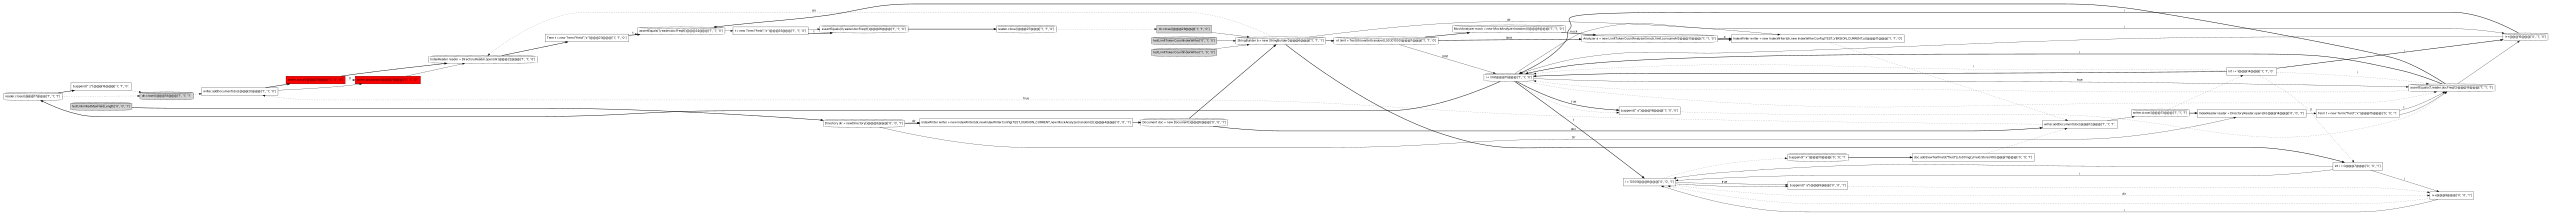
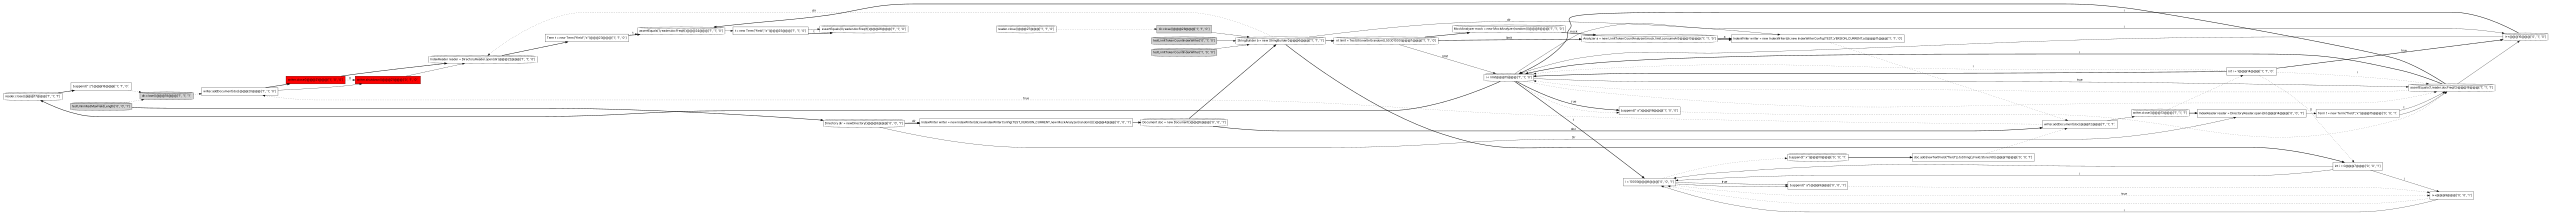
(951, 29) -> none
(2404, 51) -> (2404, 51)
(100, 96) -> (133, 101)
(2124, 194) -> (2124, 194)
